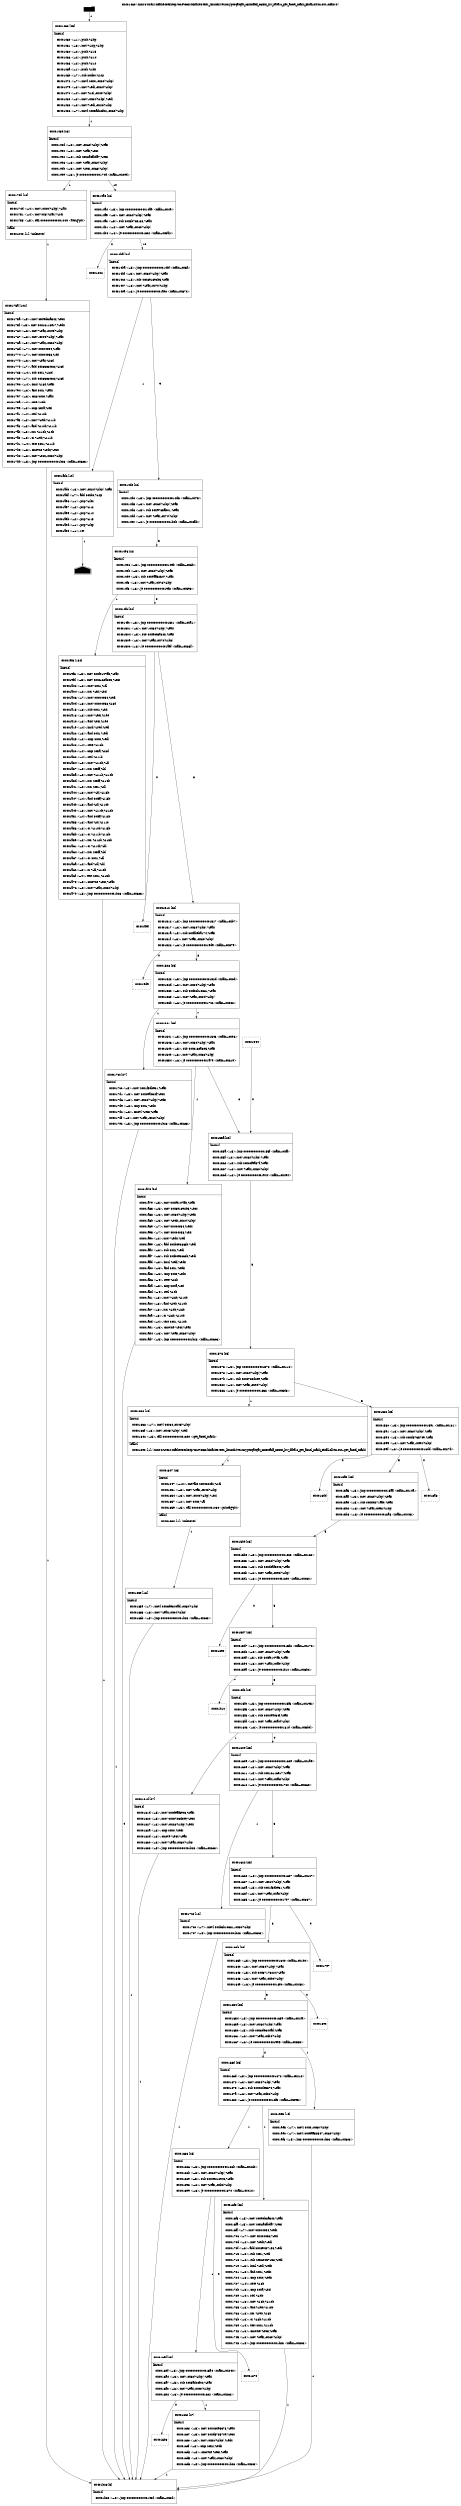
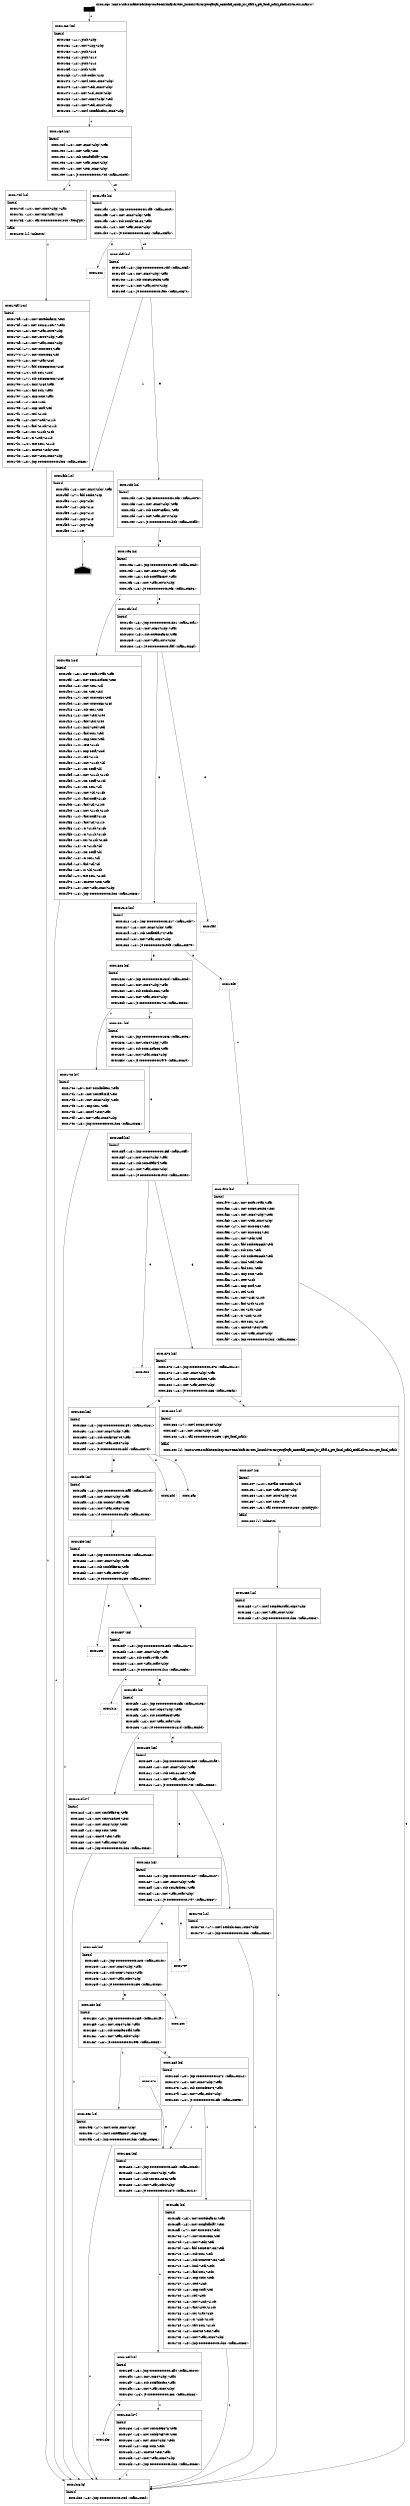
(251, 1089) -> (145, 1273)
(192, 1124) -> (238, 1086)
(214, 2294) -> (163, 2116)
